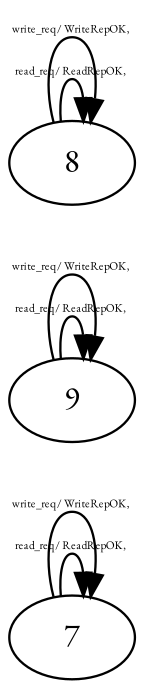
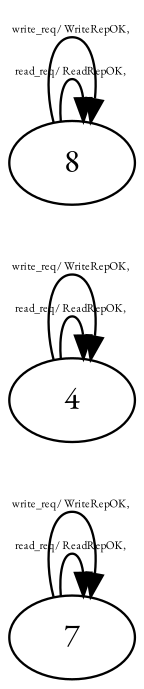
(72, 400) -> (72, 400)
